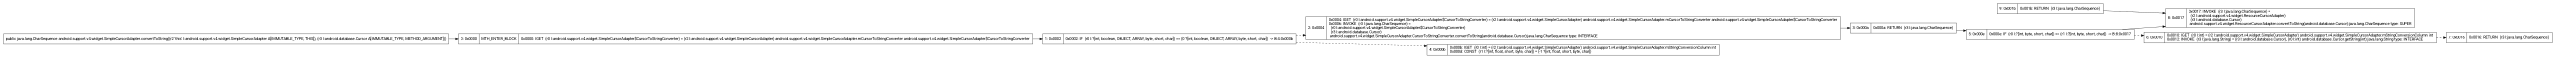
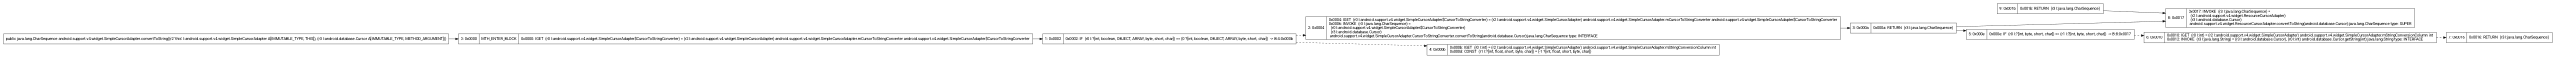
(2143, 28) -> (2060, 24)
